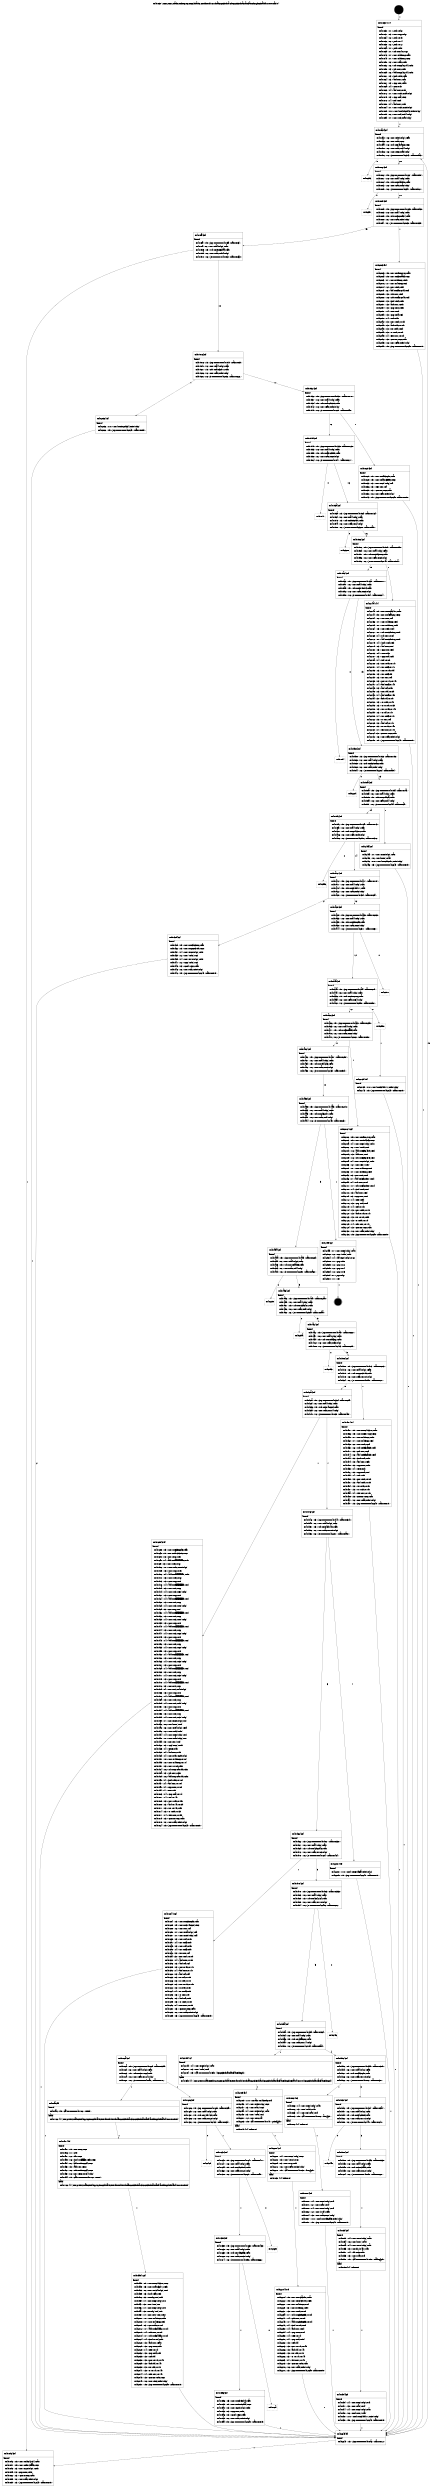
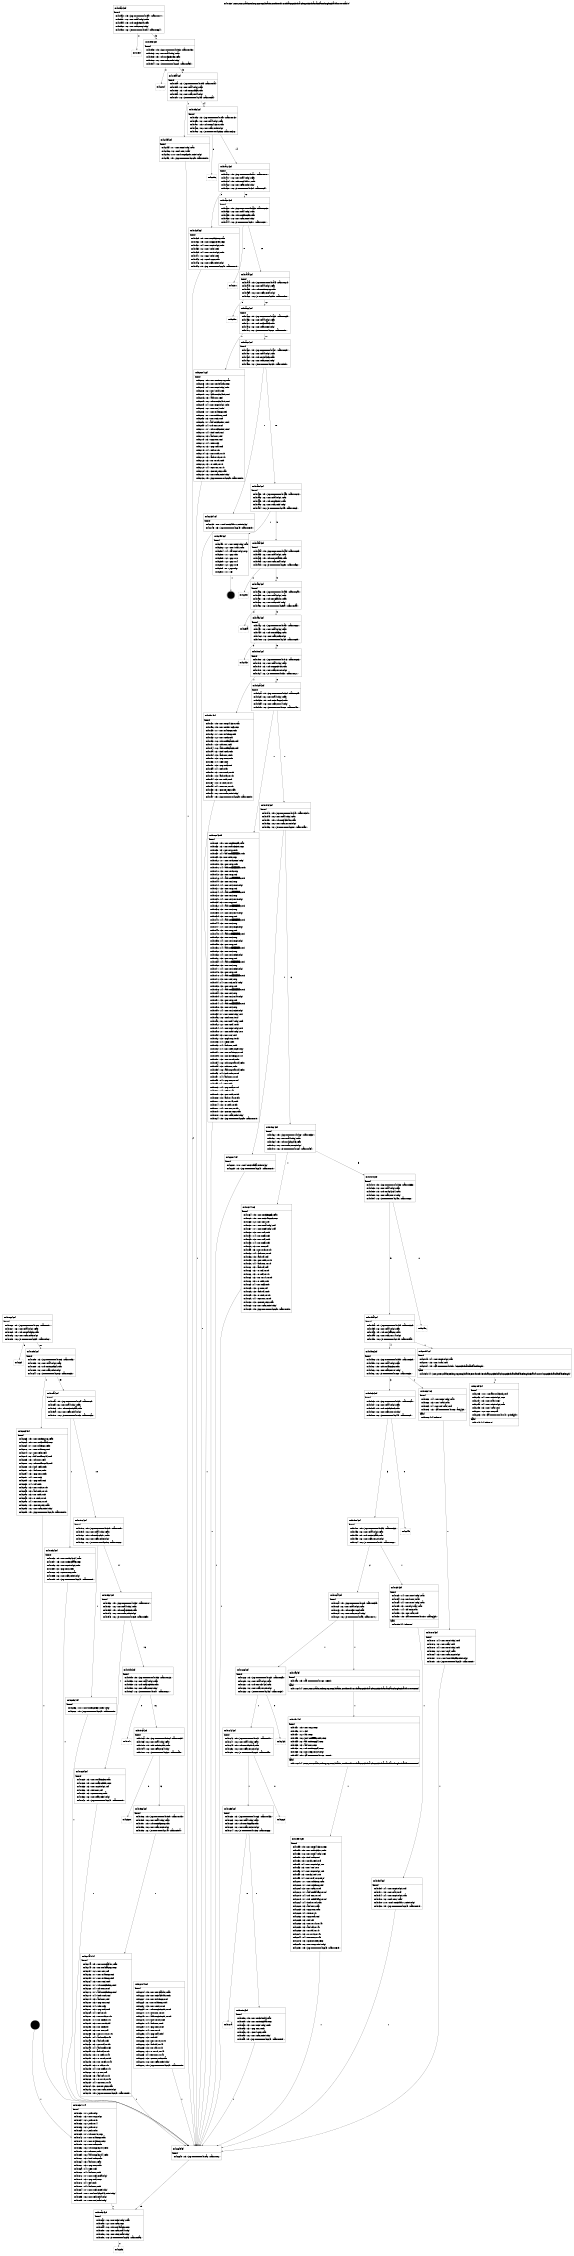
(399, 161) -> none
(369, 567) -> none
(380, 1052) -> (254, 441)
none -> (364, 1568)
(292, 2164) -> none
(195, 2453) -> (64, 1906)
